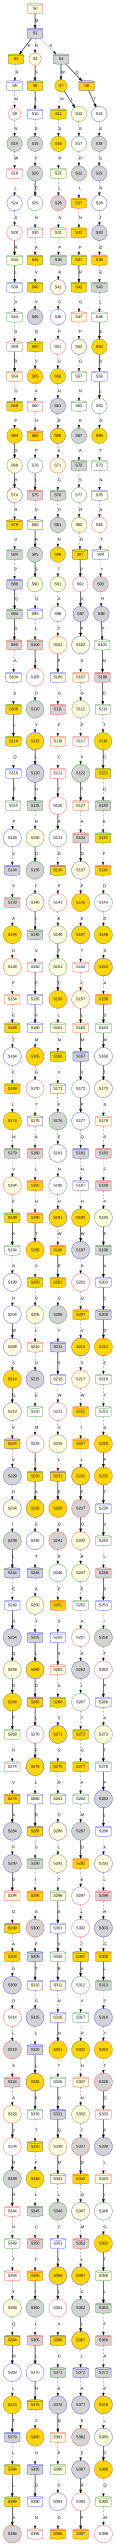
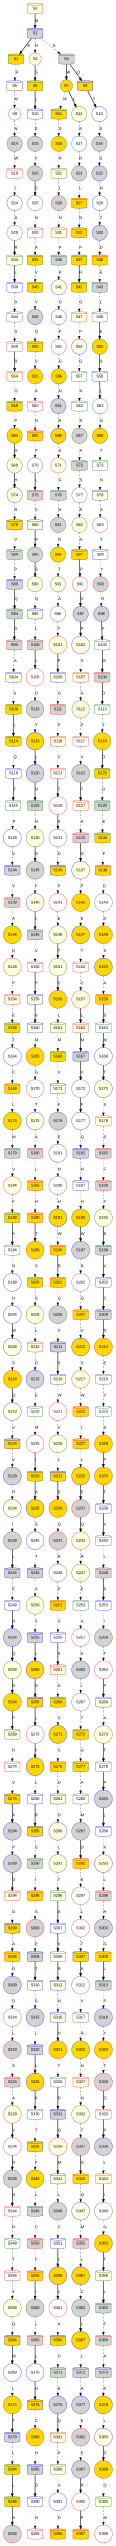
(103, 935) -> (103, 935)
(35, 1121) -> (35, 1121)
